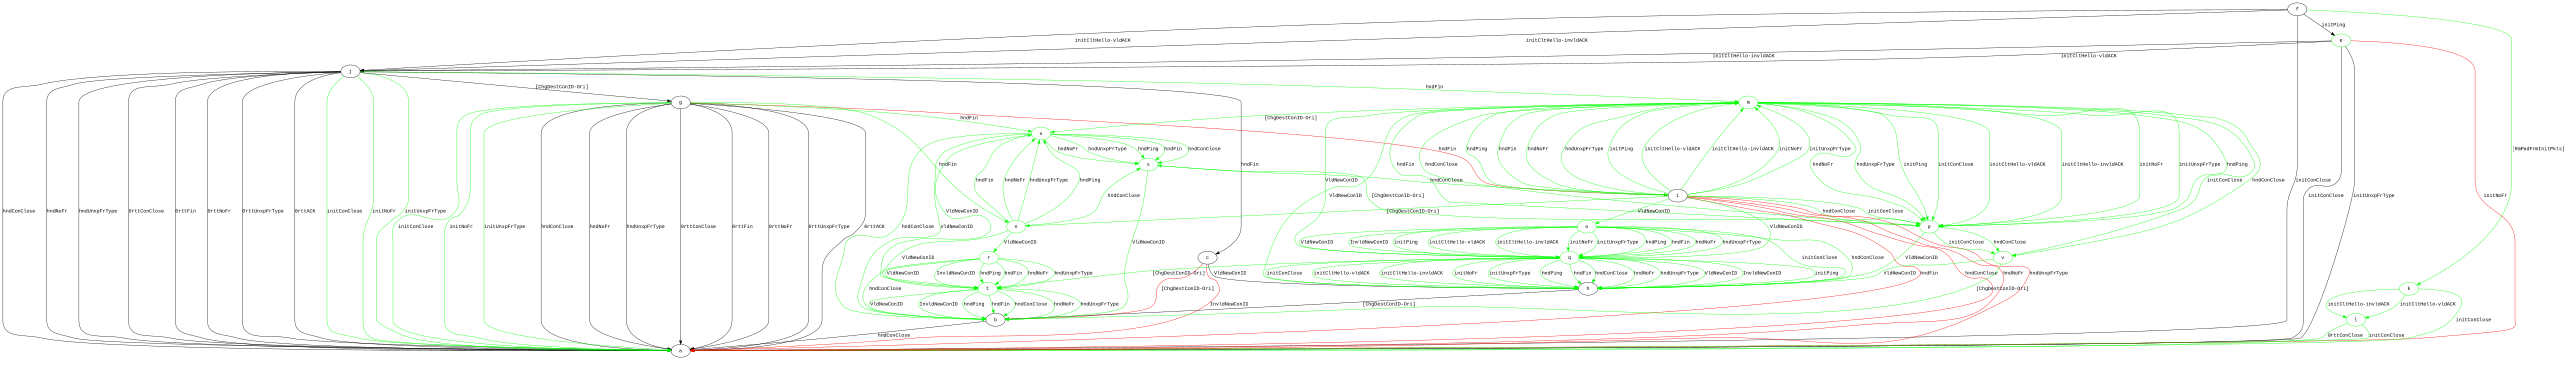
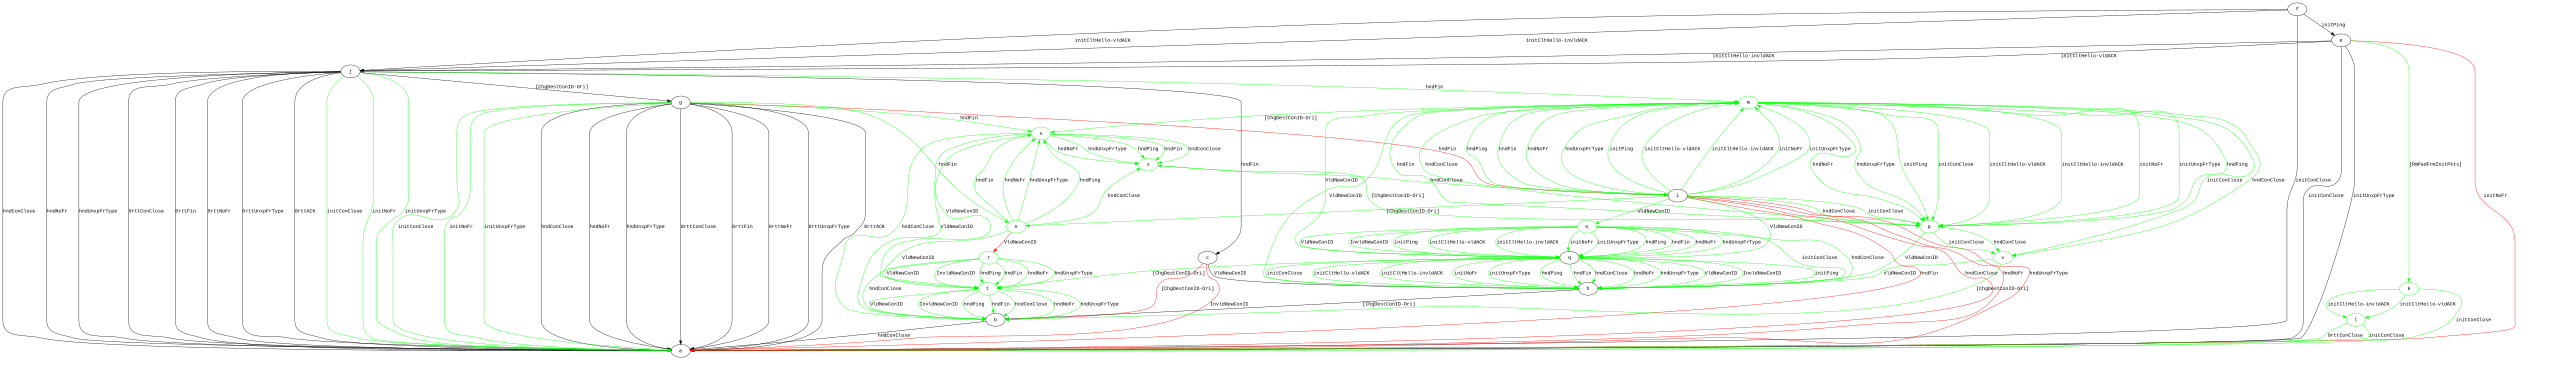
(2341, 40) -> (2341, 40)
(2512, 77) -> (2409, 139)
(1004, 241) -> (1004, 241)
(1569, 258) -> (1569, 258)
(1128, 296) -> none
